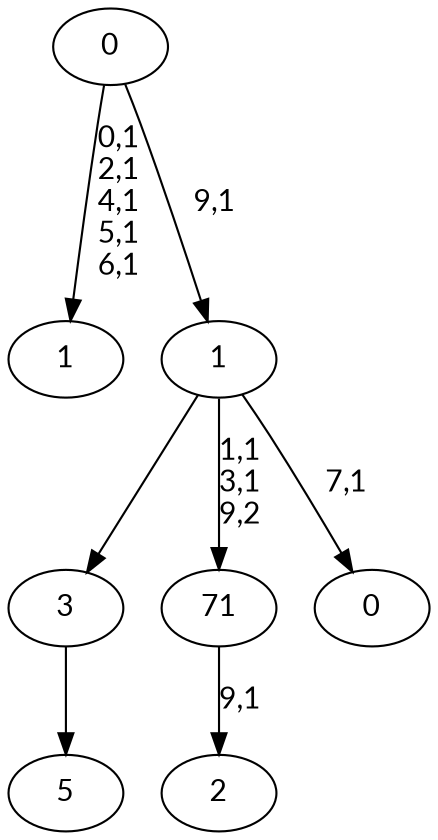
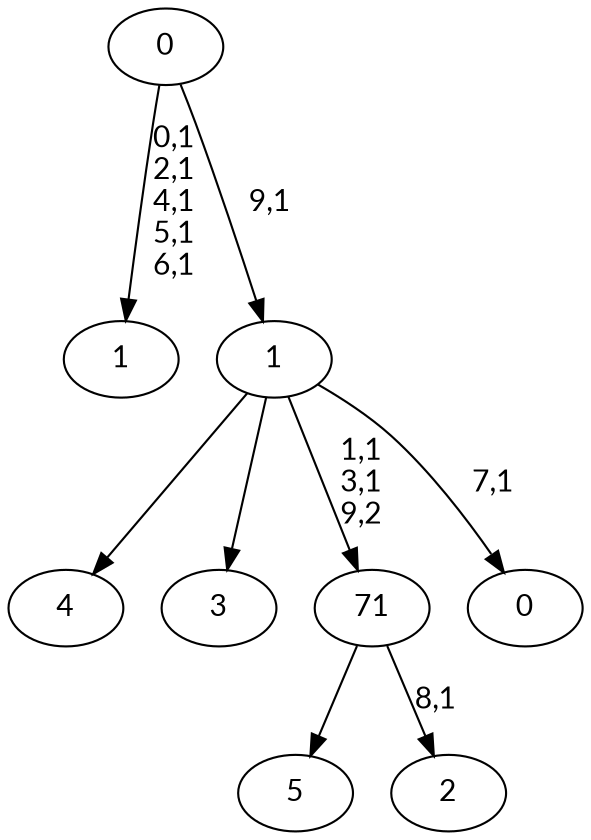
none -> (66, 608)
(66, 690) -> (338, 691)
(240, 701) -> (436, 701)
